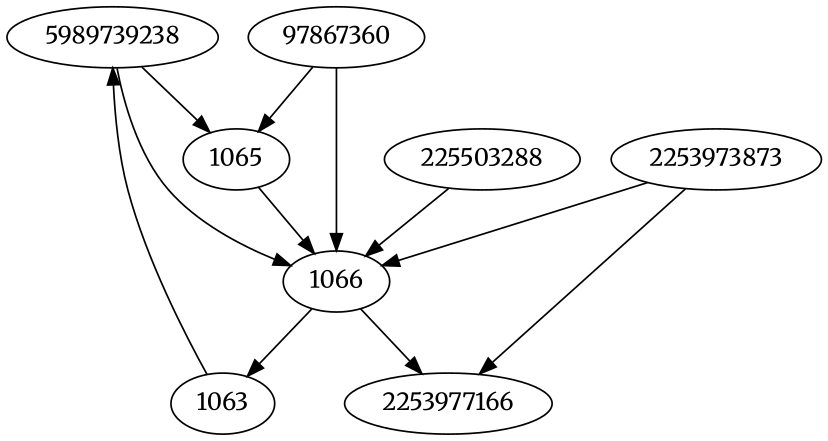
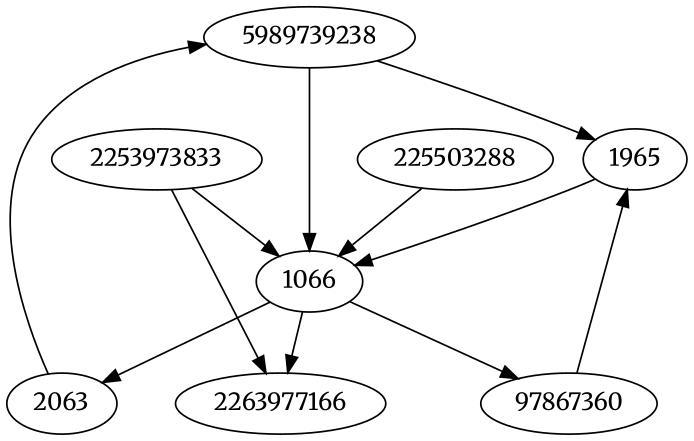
(336, 151) -> (426, 337)
(236, 159) -> (635, 159)
(716, 159) -> (157, 159)
(223, 404) -> (62, 404)
(448, 404) -> (281, 404)
